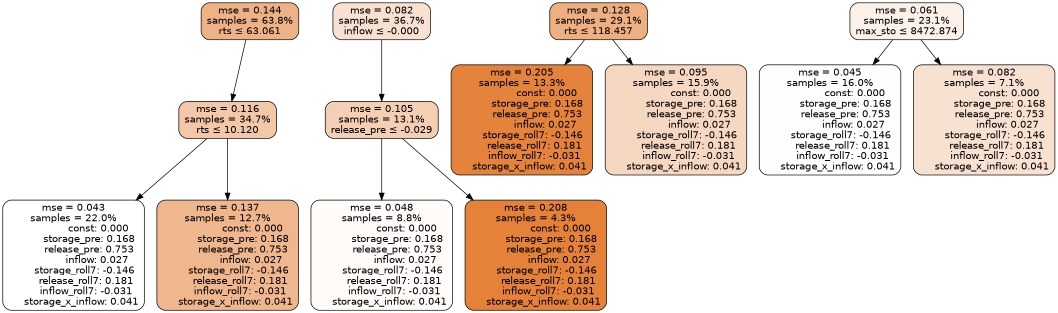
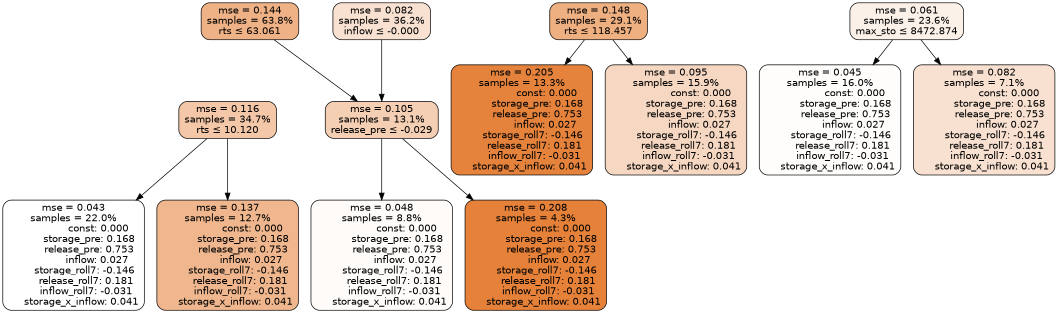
(382, 21) -> (382, 21)
(599, 21) -> (599, 21)
(907, 21) -> (907, 21)
(240, 67) -> (313, 68)
